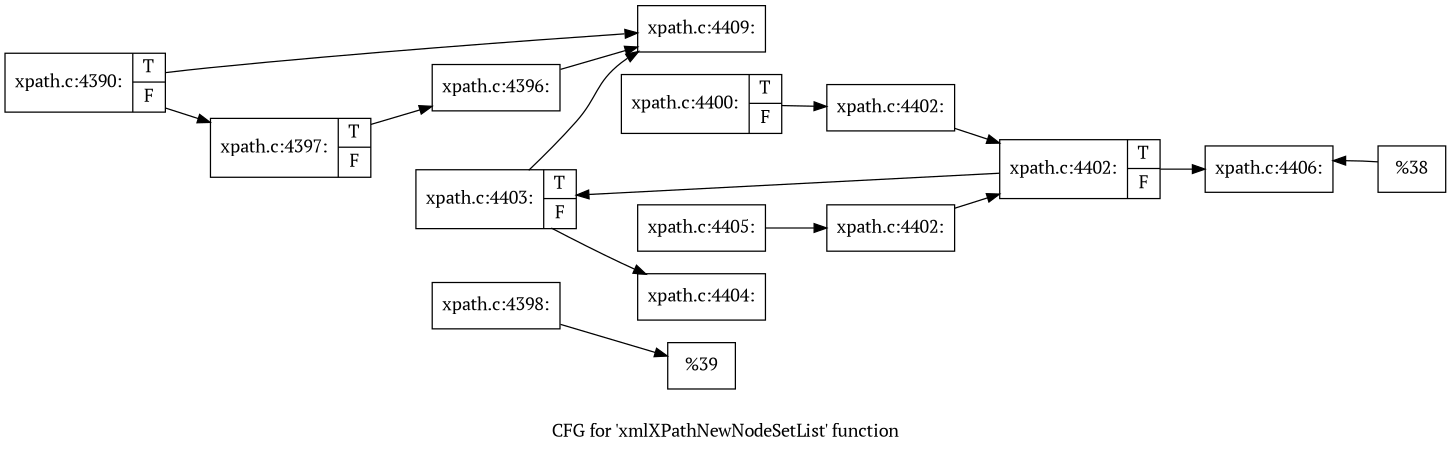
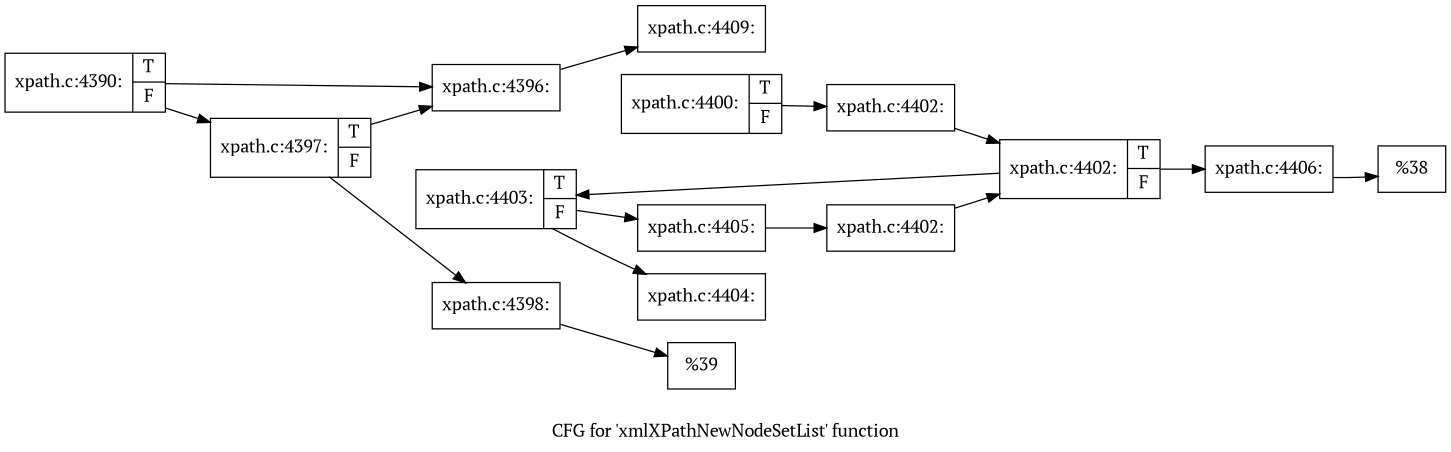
(395, 51) -> (293, 85)
(581, 116) -> (601, 214)
(1362, 161) -> (1349, 178)
none -> (392, 226)
